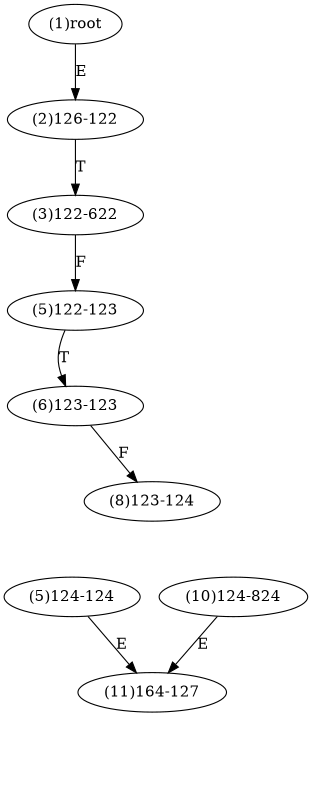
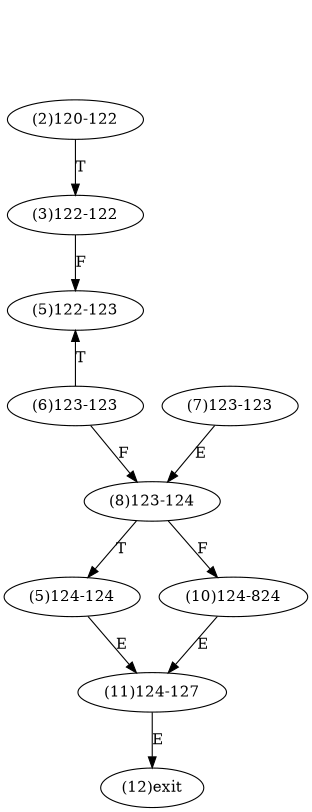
(75, 24) -> none
(75, 120) -> (75, 120)
(75, 215) -> (75, 215)
(59, 353) -> (75, 364)
none -> (230, 406)
none -> (116, 545)
none -> (189, 545)
(152, 692) -> (152, 692)
none -> (152, 788)
